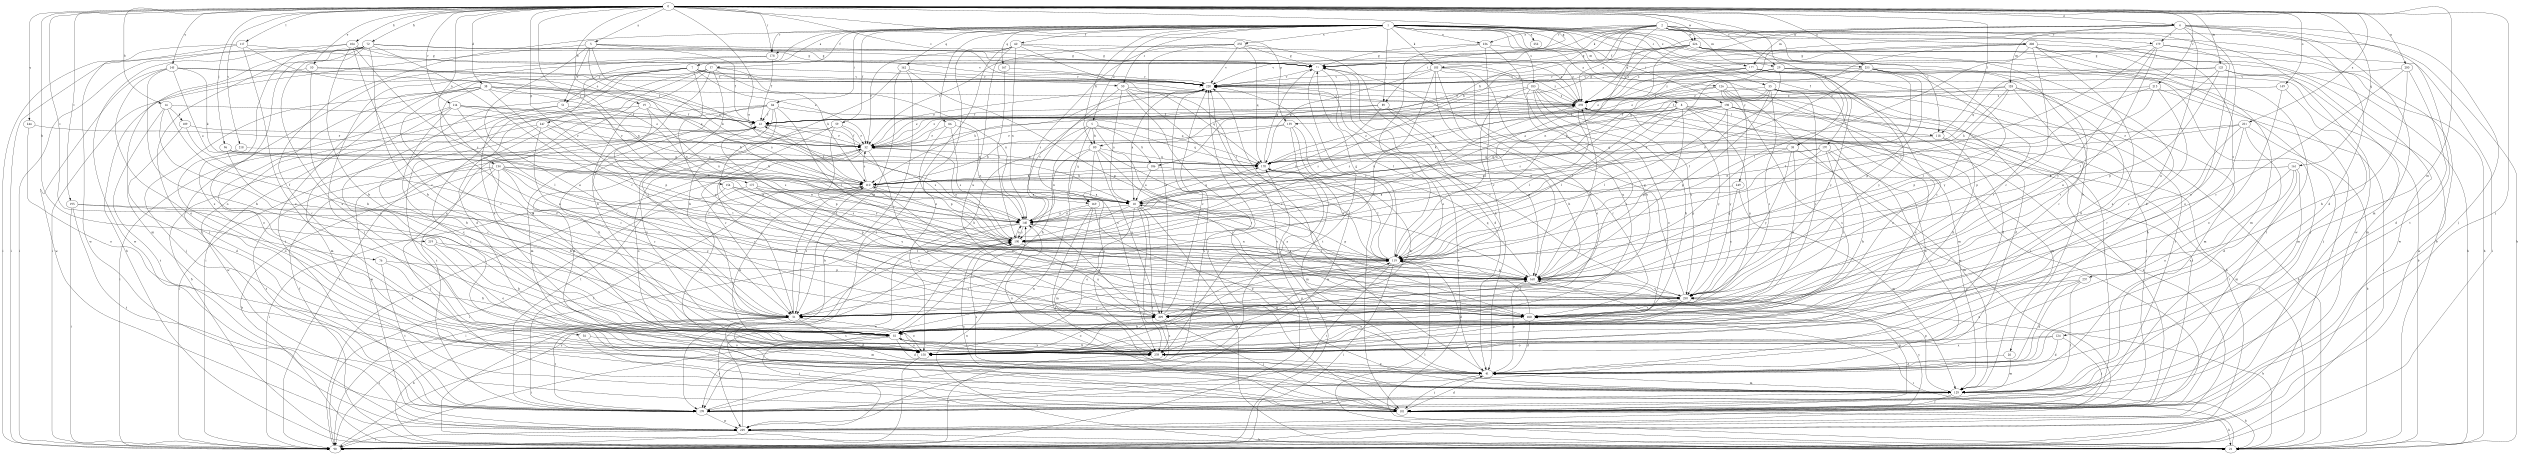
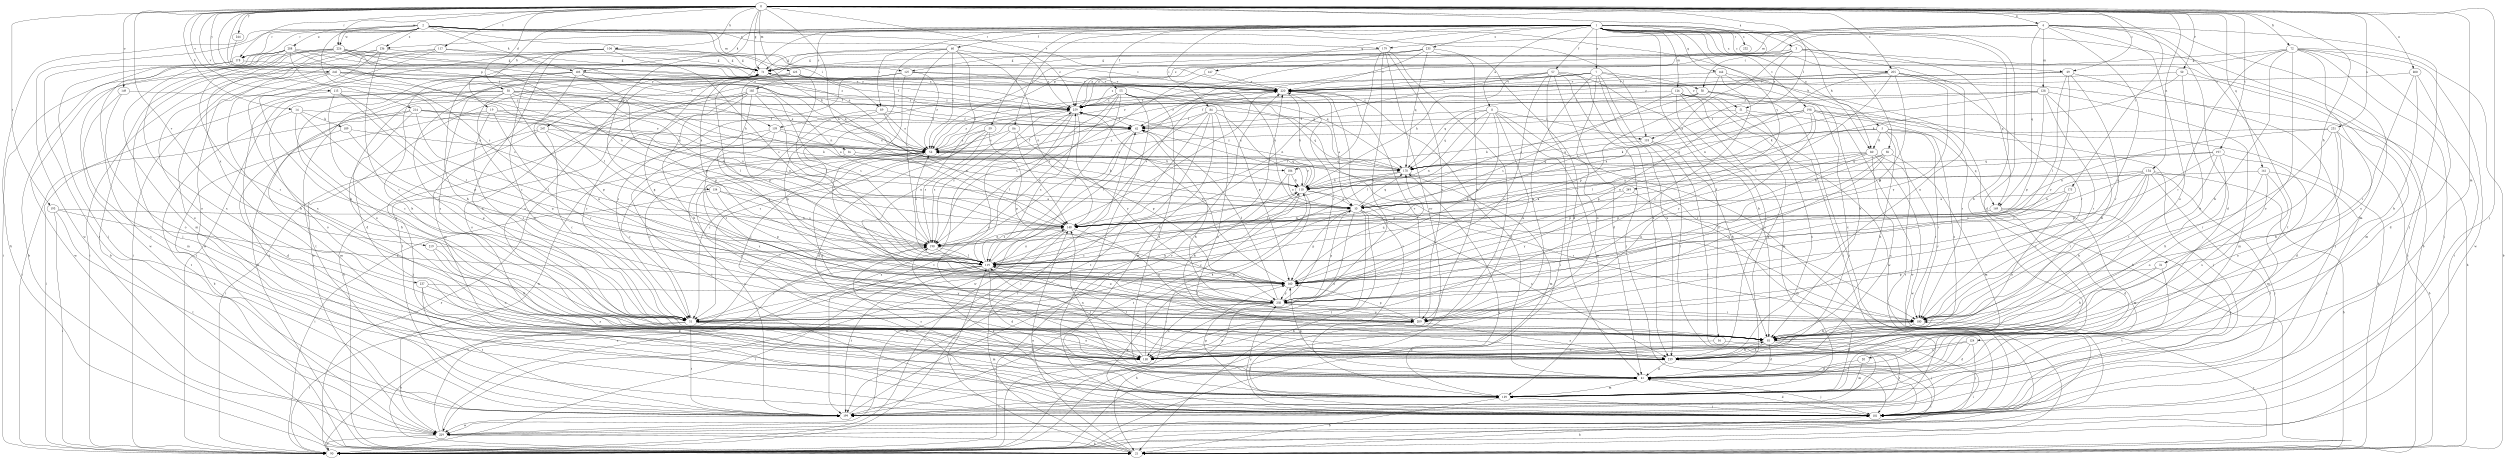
(241, 148) -> none
none -> (1037, 191)
(396, 330) -> none
